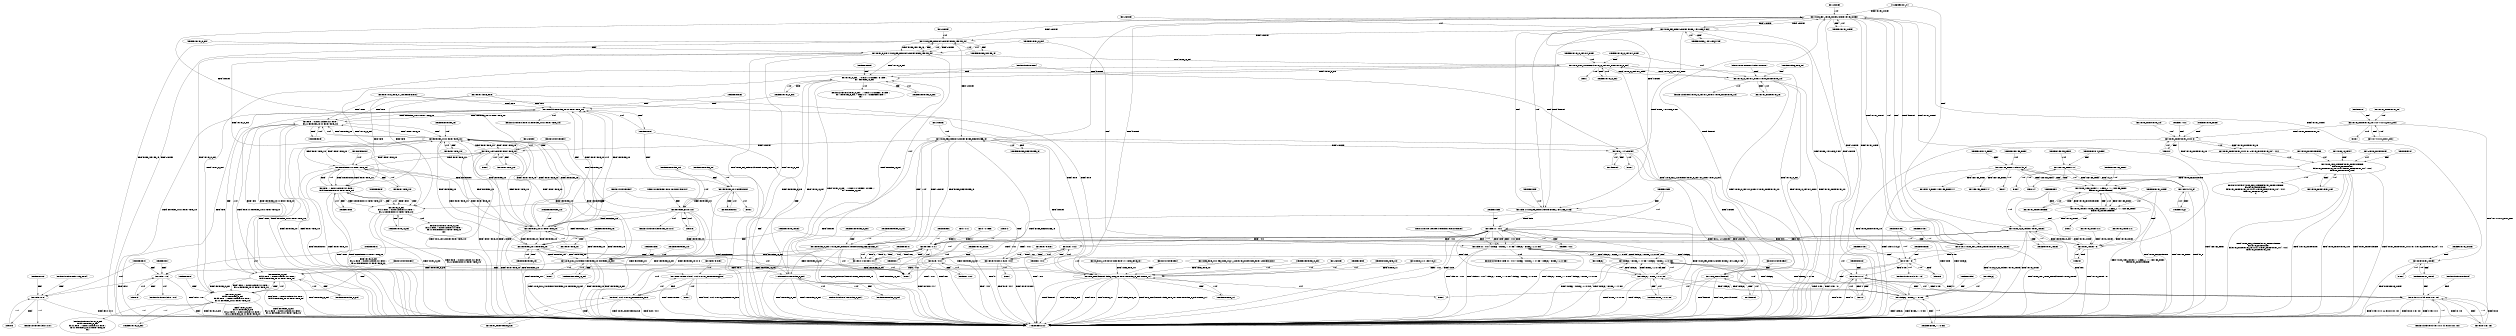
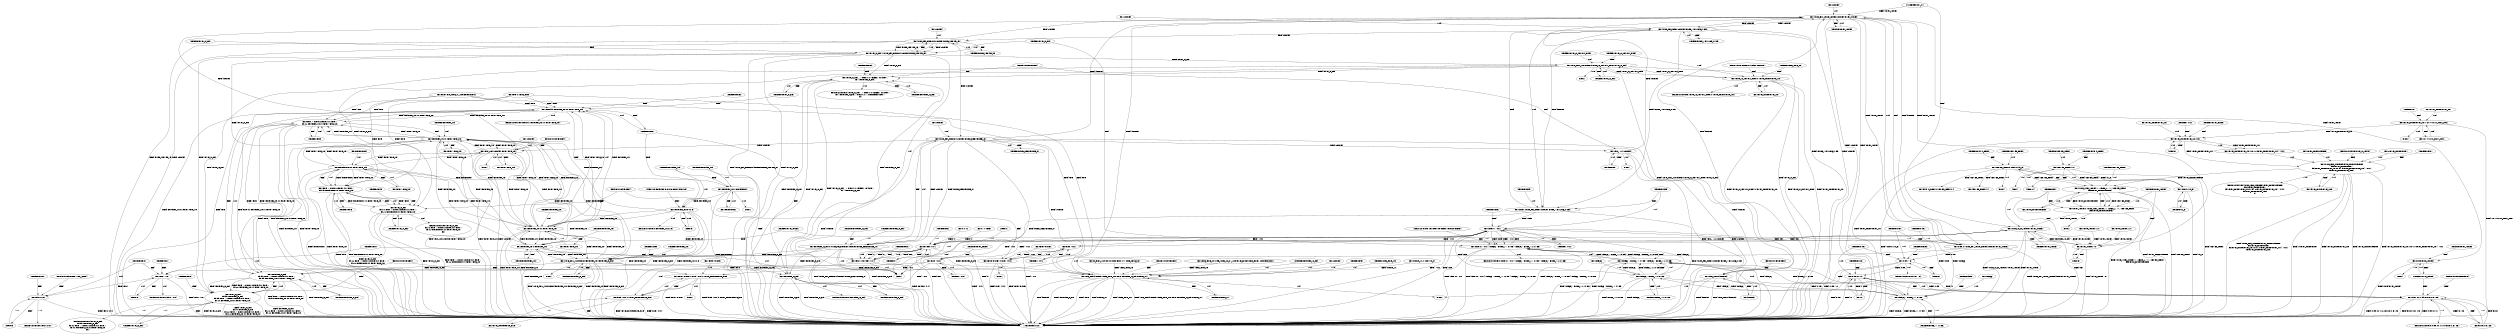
(2342, 151) -> (2355, 151)
(790, 276) -> (789, 276)
(2390, 286) -> (2389, 286)
